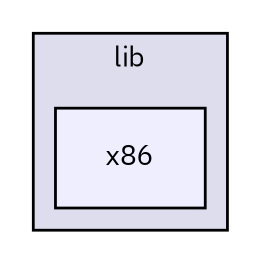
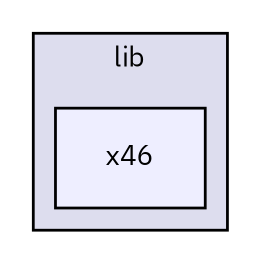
(130, 158) -> (130, 158)
